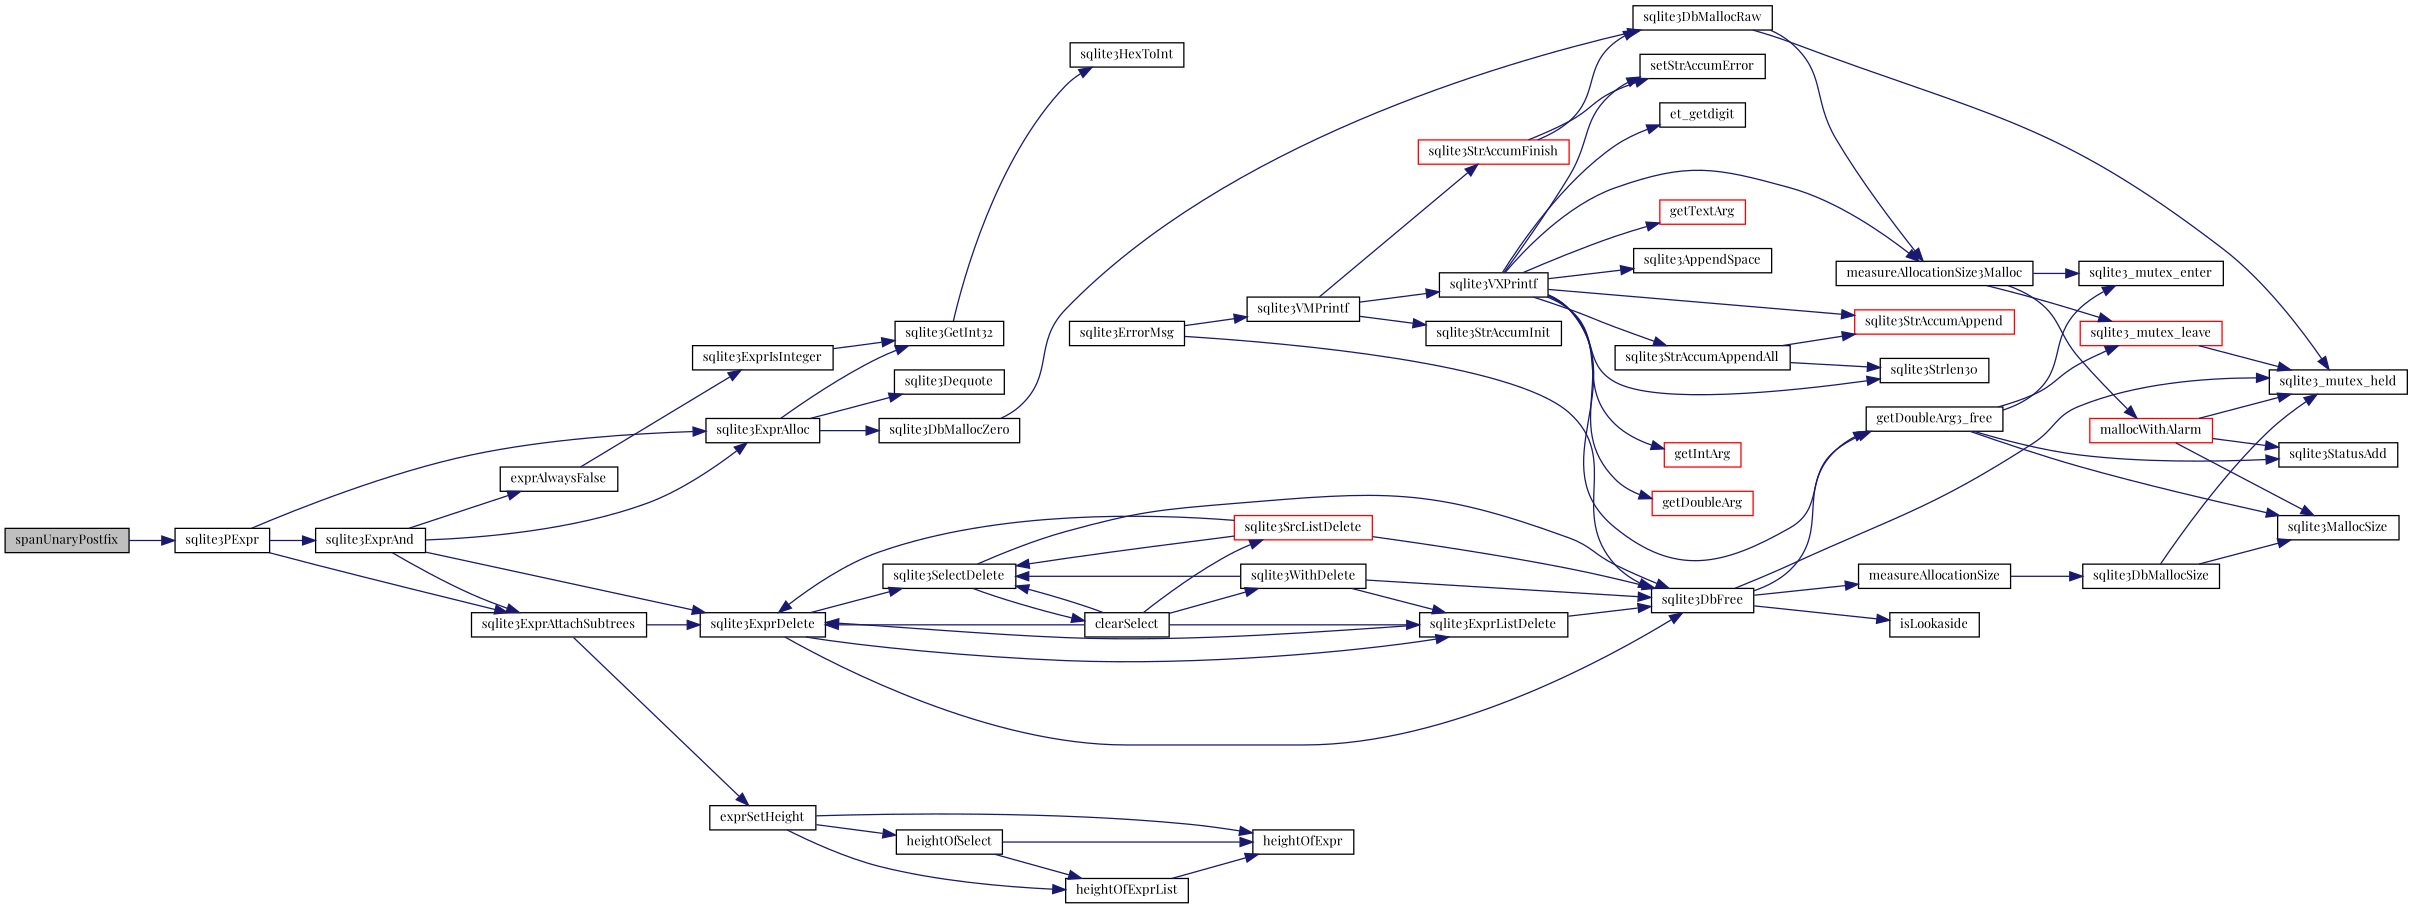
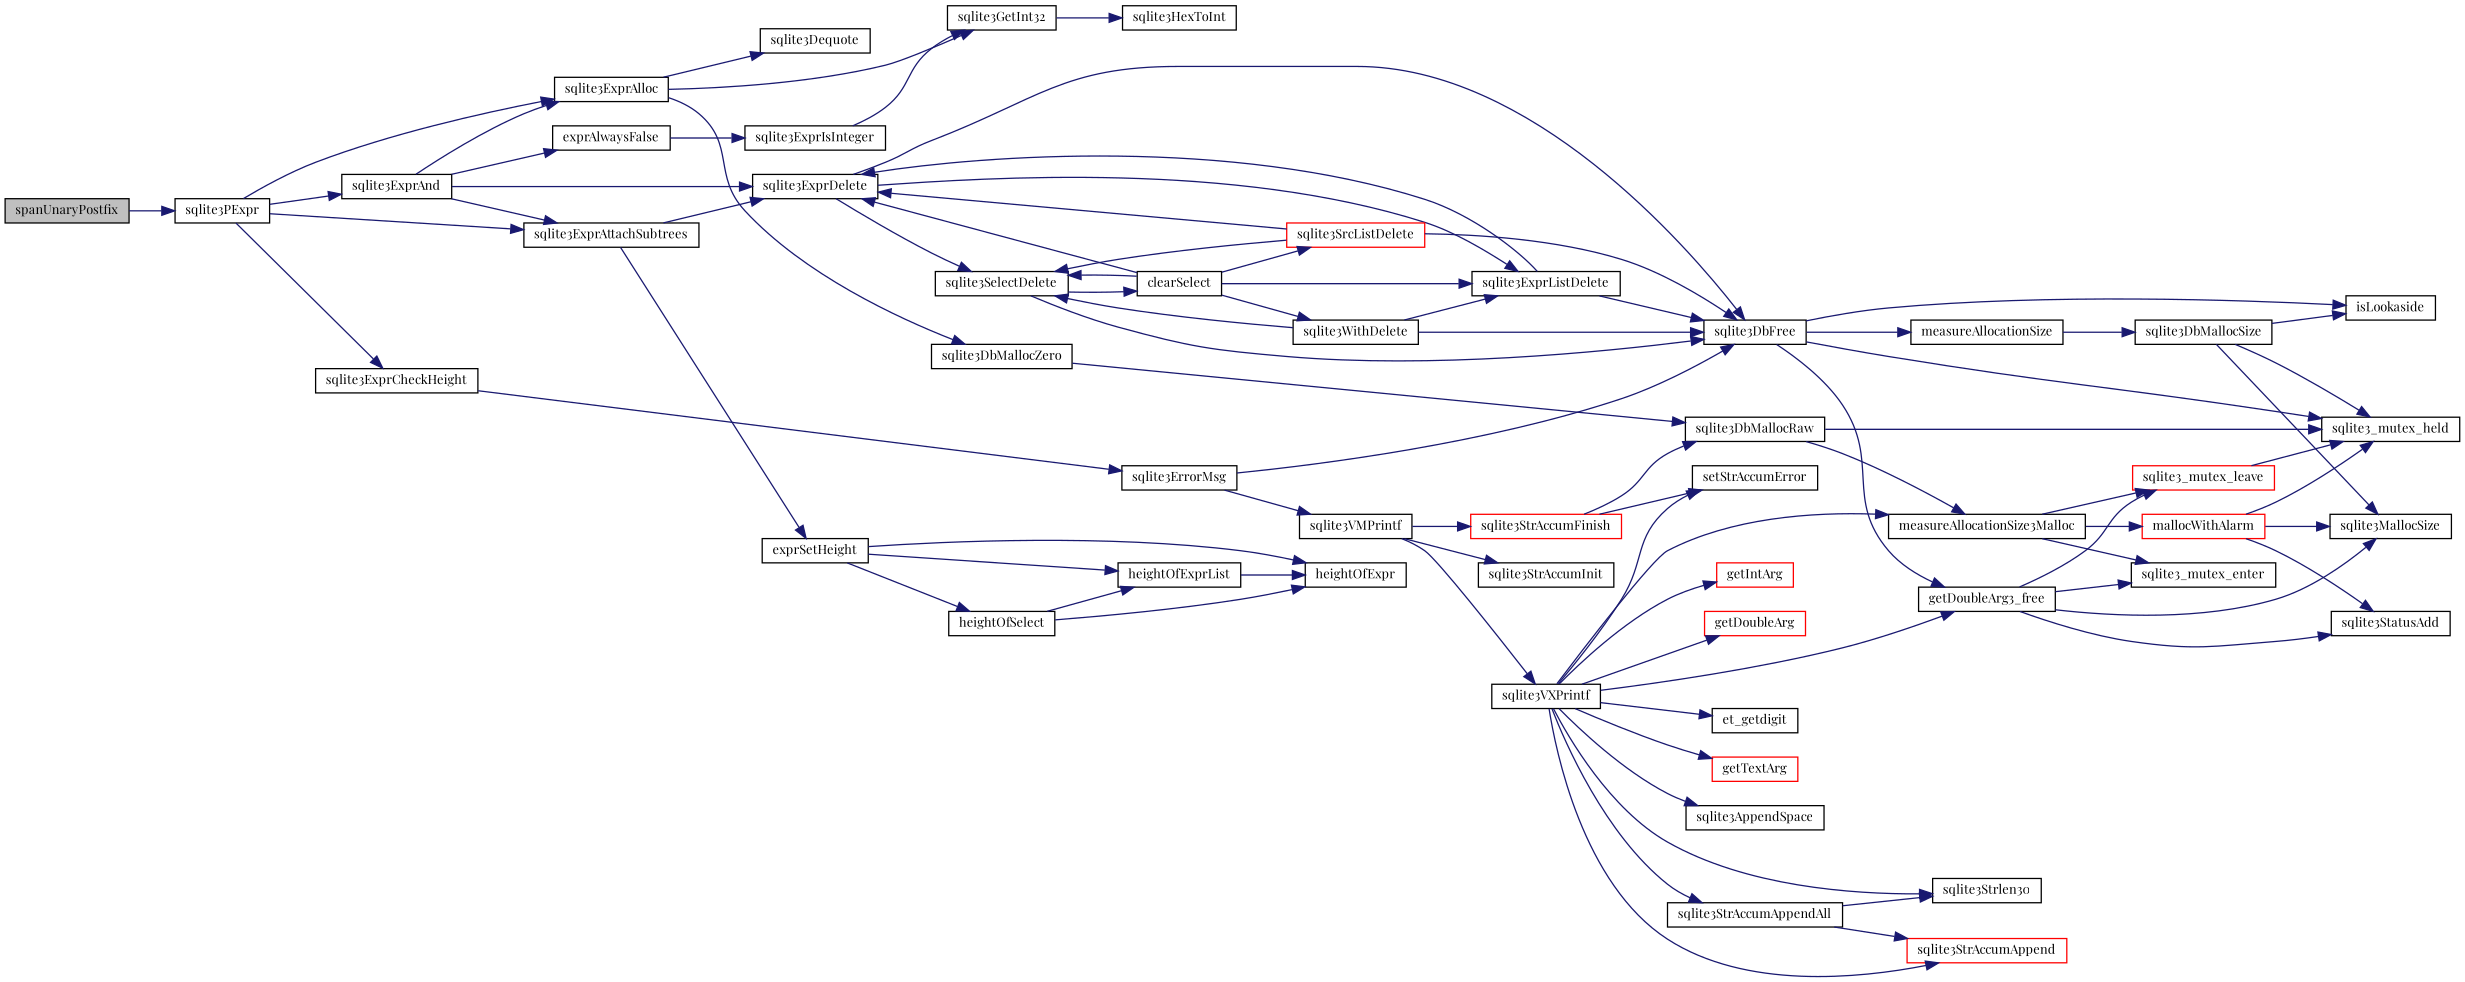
none -> (2302, 319)
none -> (397, 381)
